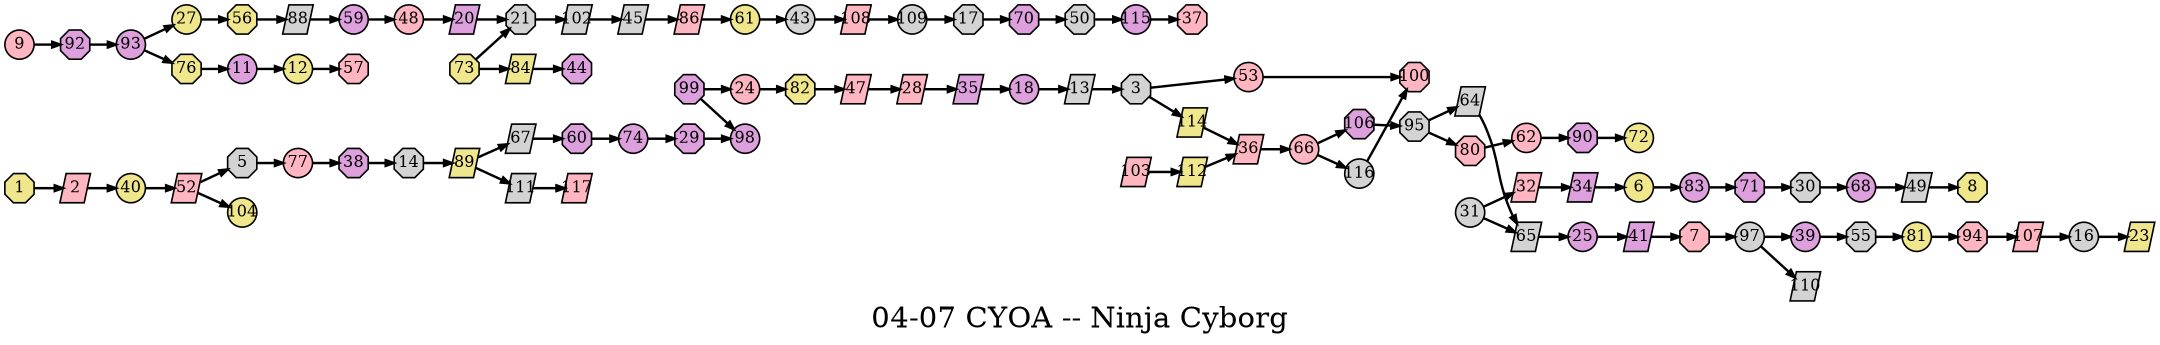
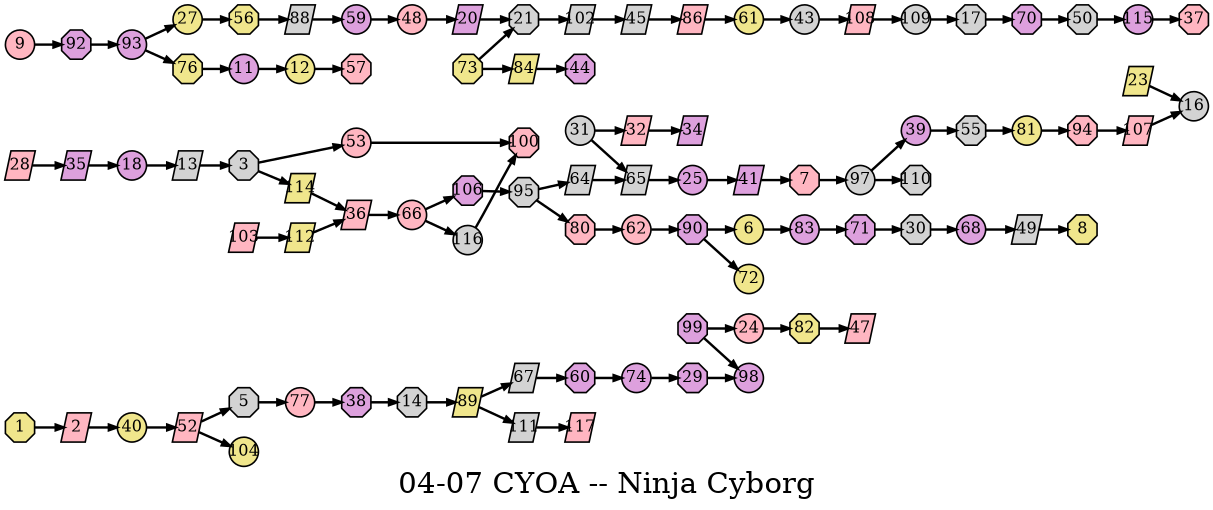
(880, 89) -> none
(1605, 187) -> (717, 230)
(2109, 237) -> (1161, 91)
(1805, 286) -> (916, 180)
